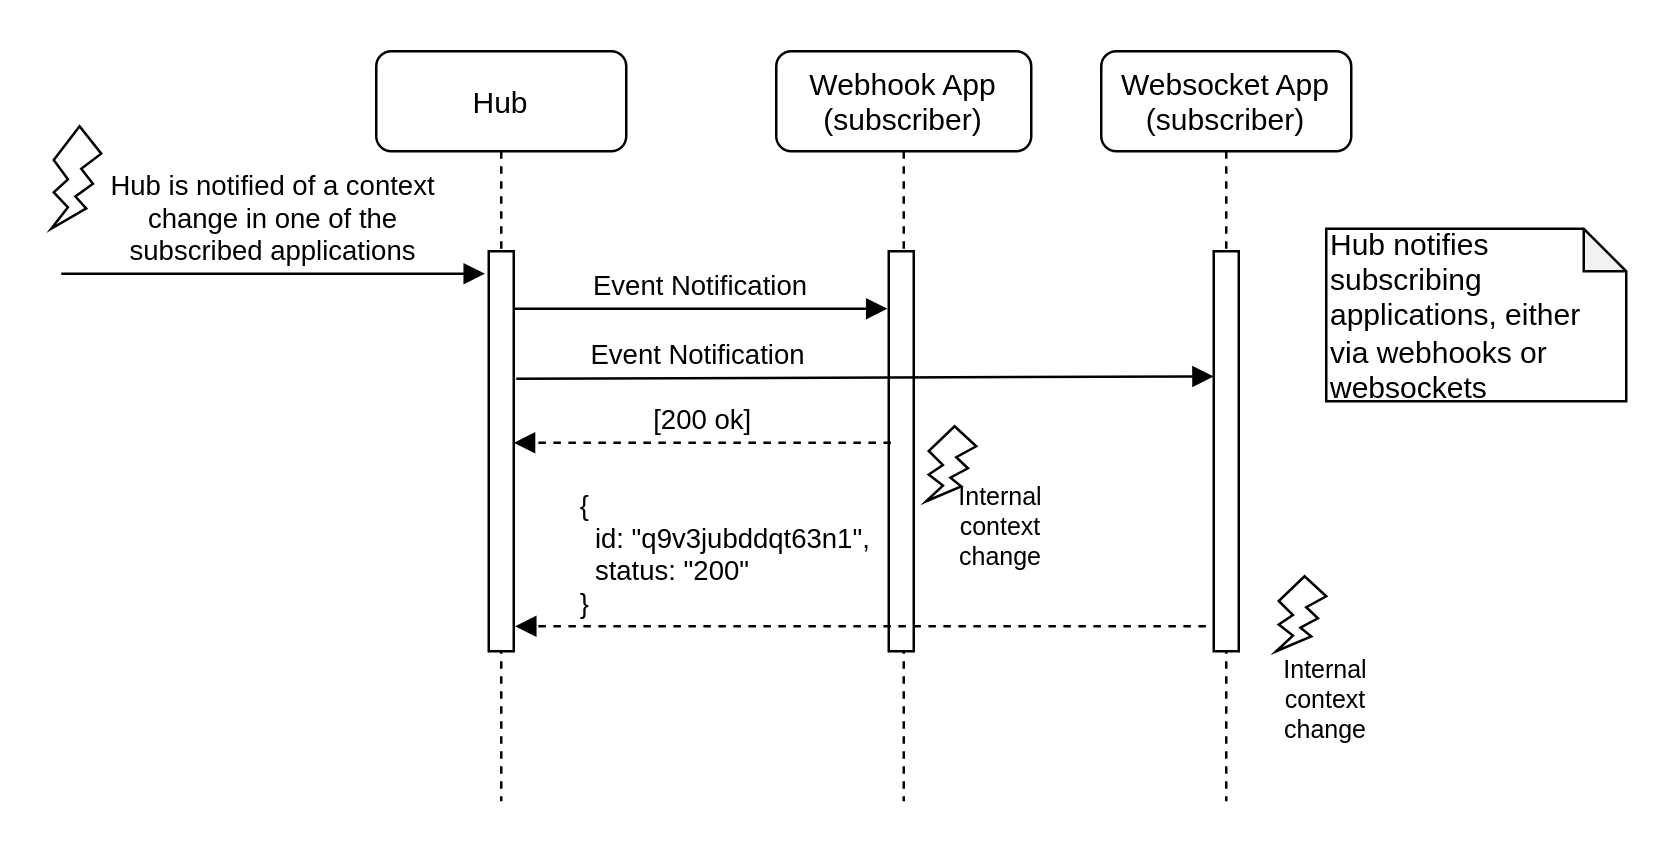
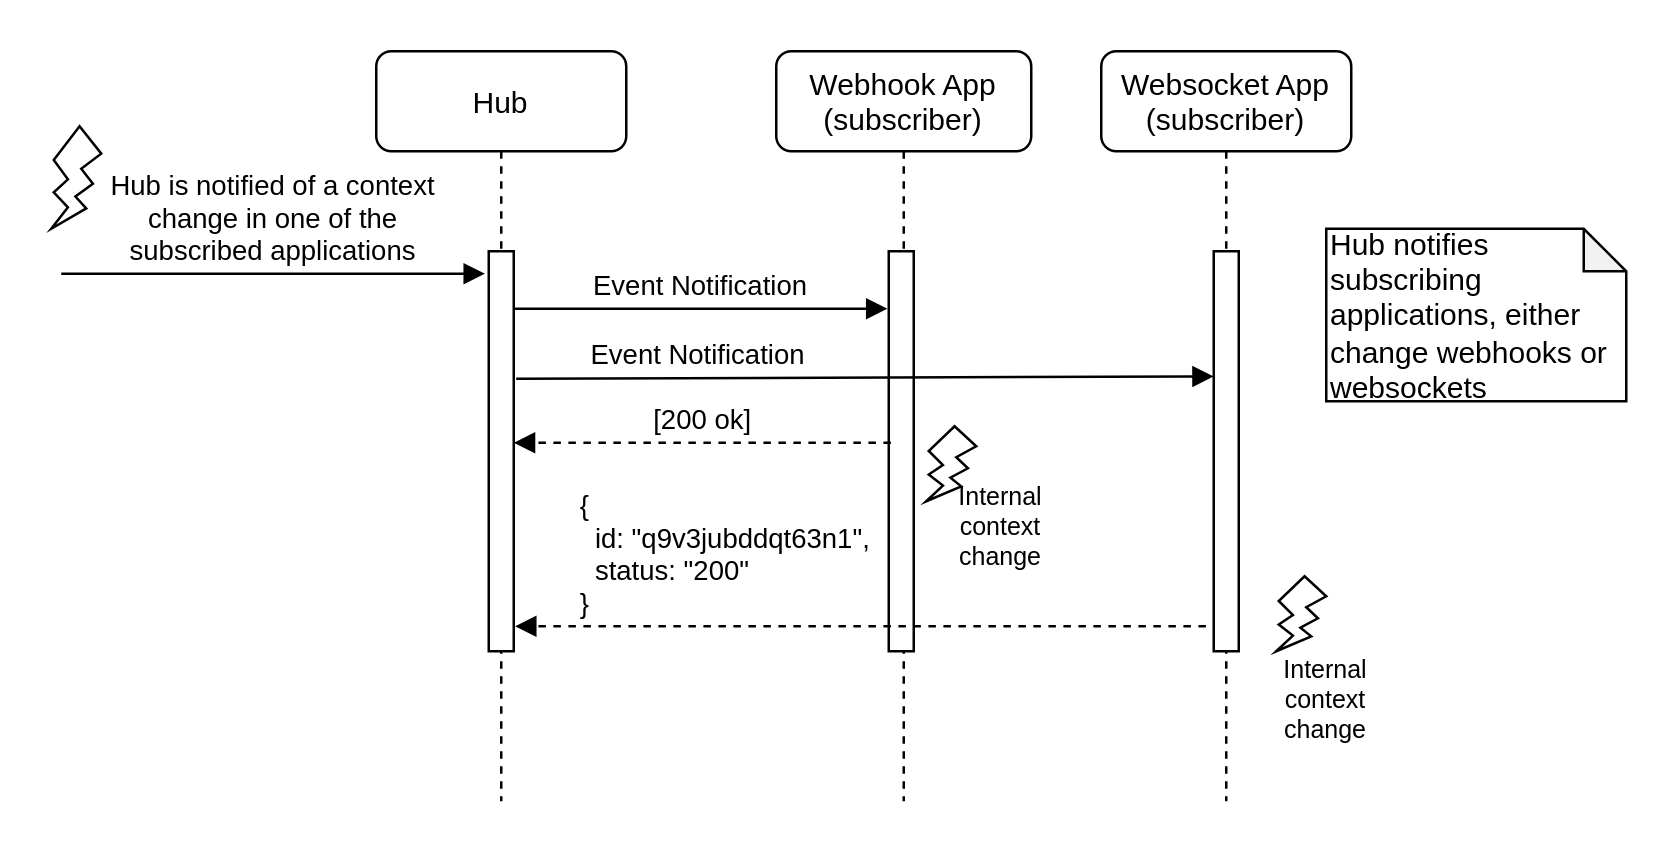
(1479, 316) -> (1479, 316)
